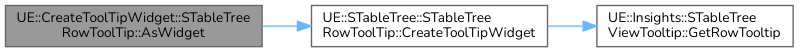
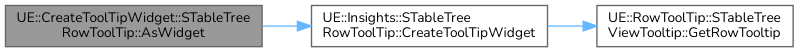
(430, 26) -> (430, 26)
(695, 26) -> (695, 26)
